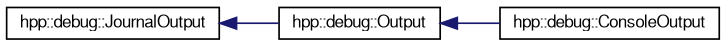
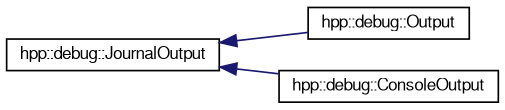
(479, 23) -> (258, 71)
